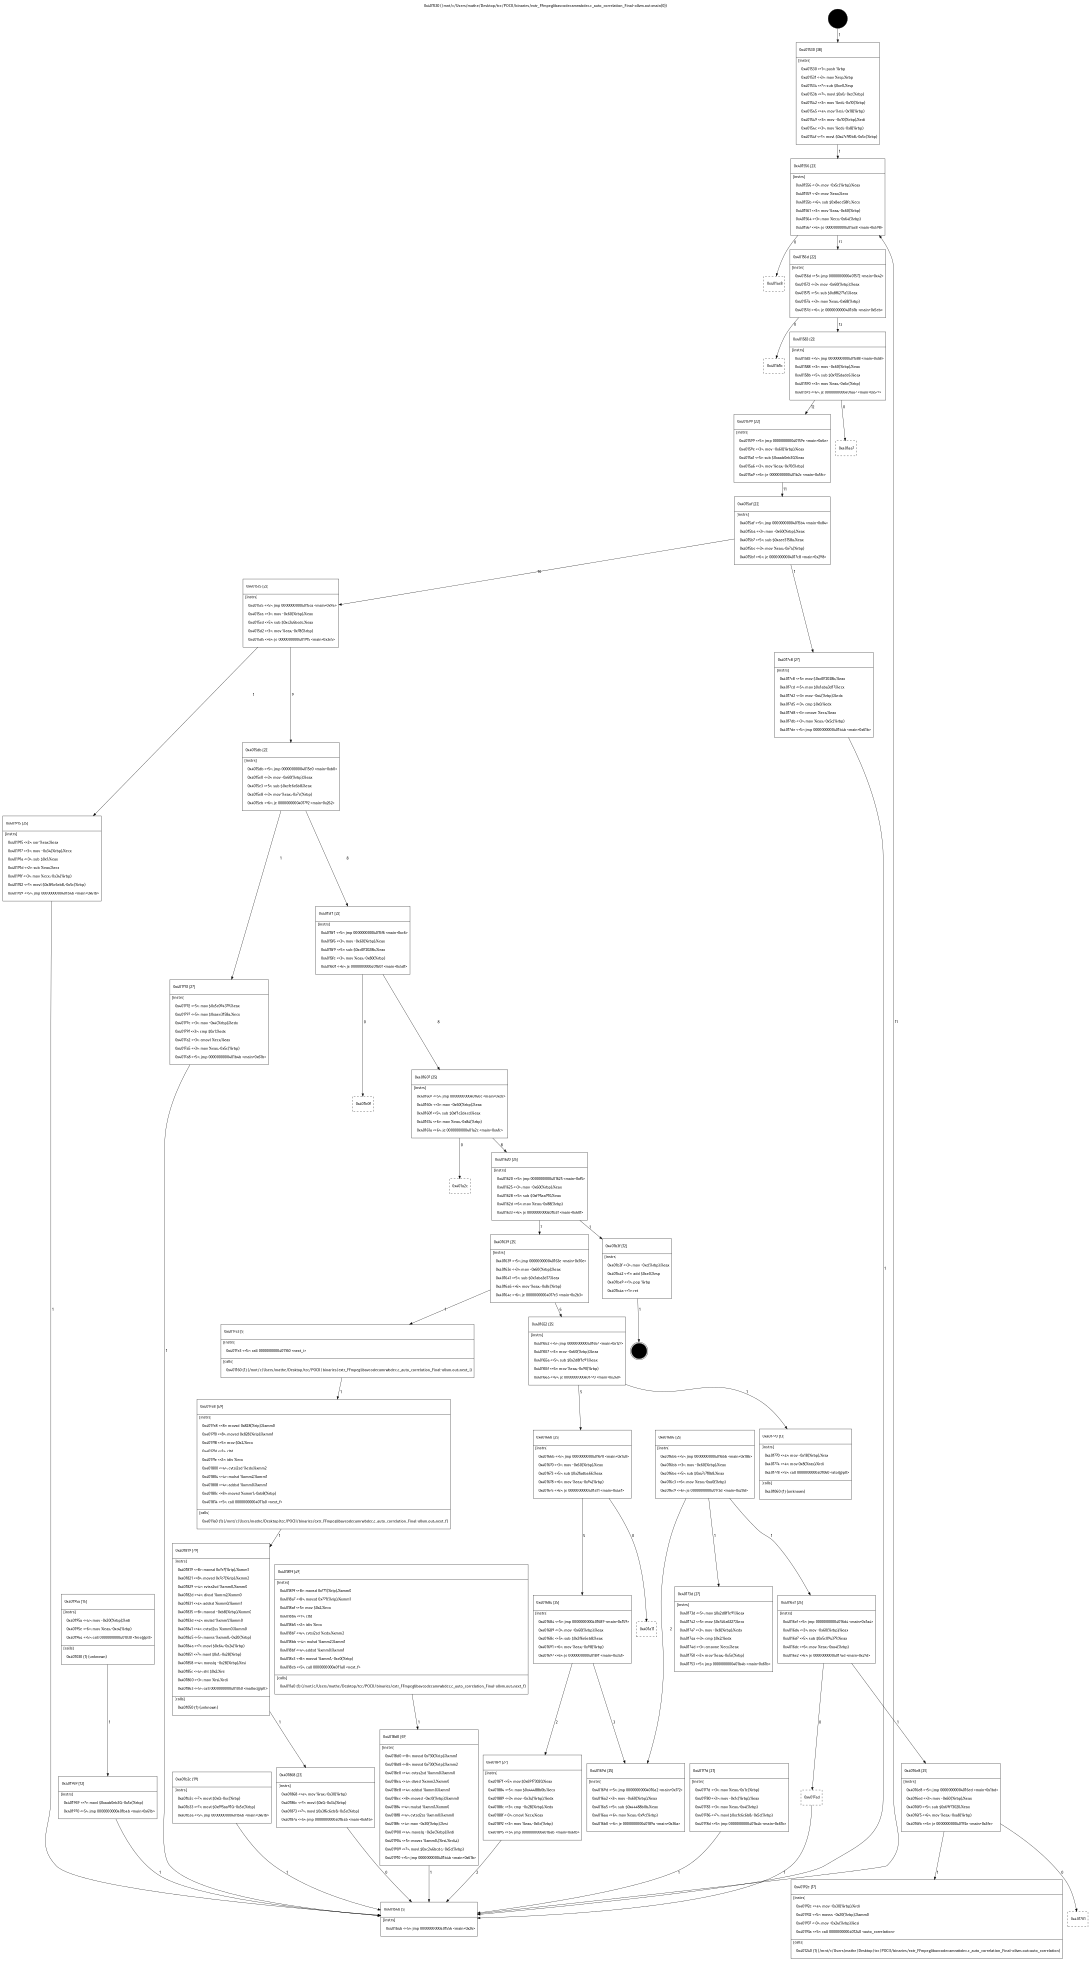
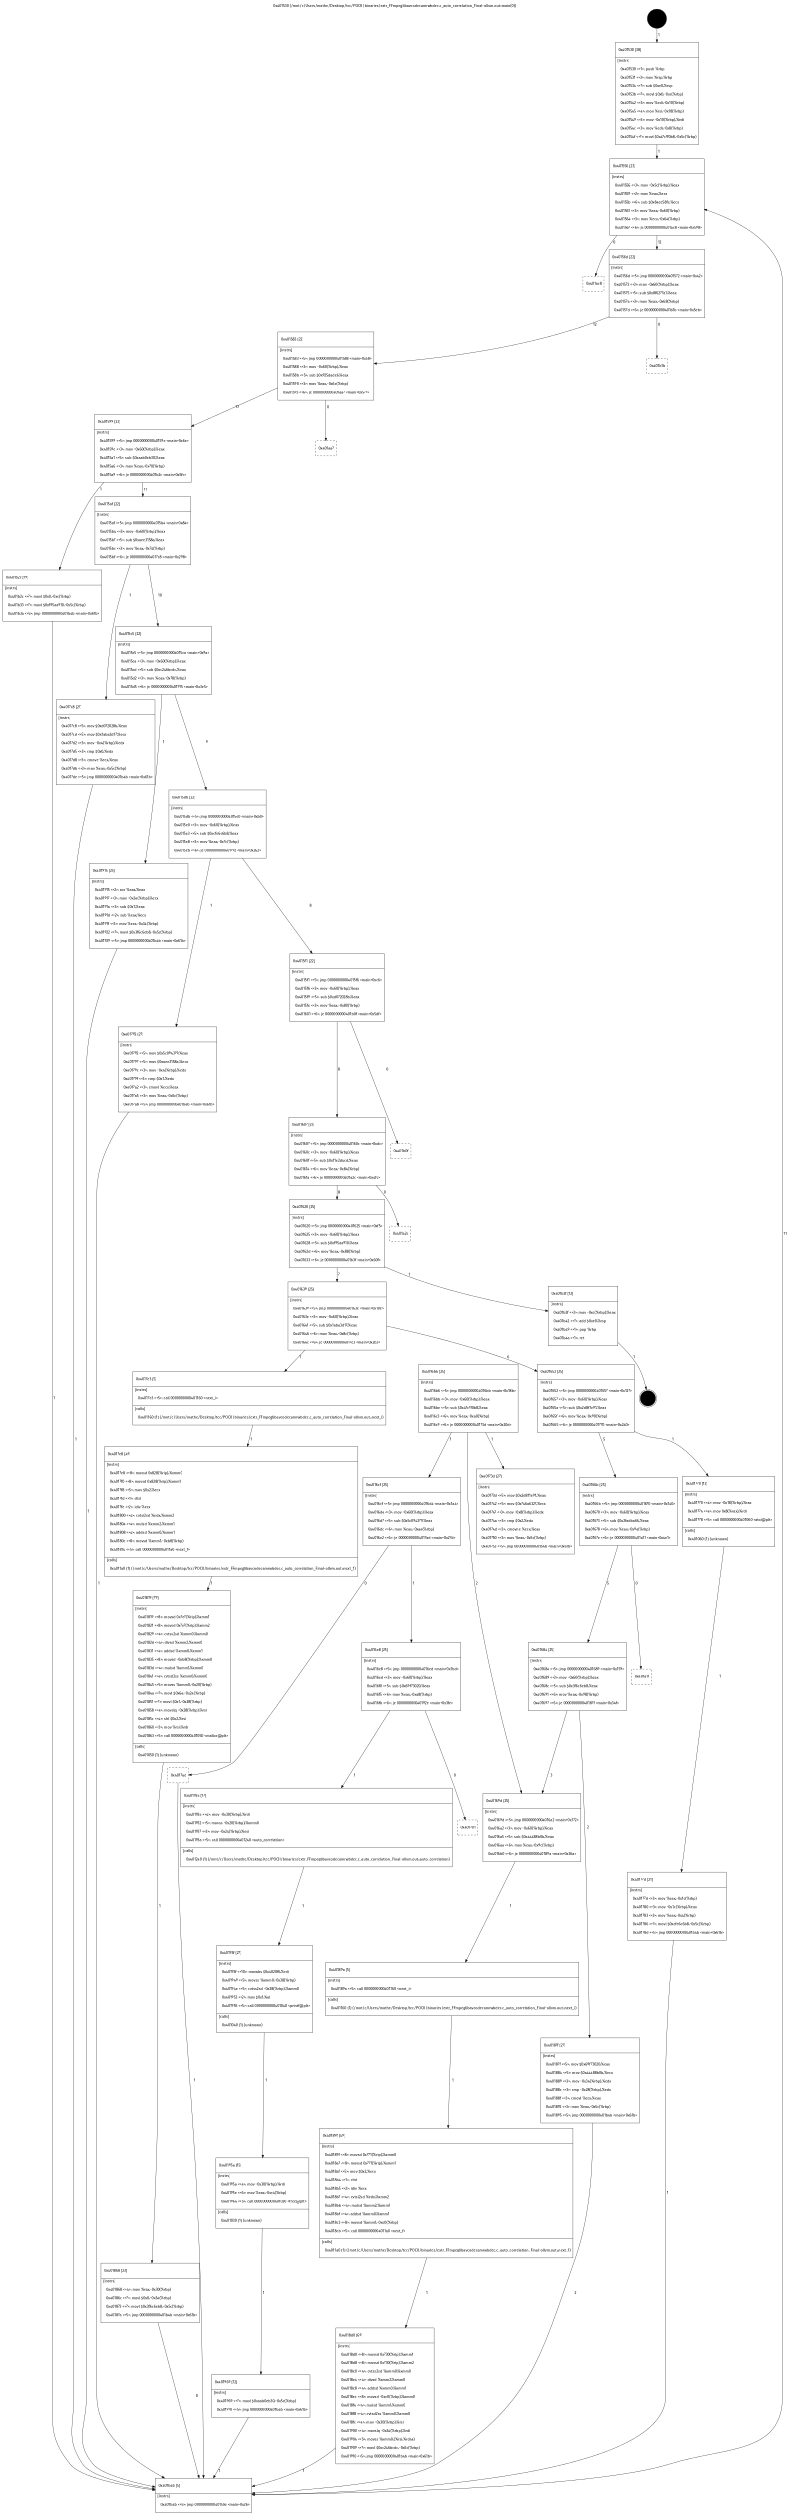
none -> (78, 523)
none -> (703, 1708)
none -> (265, 1989)
none -> (452, 1989)
